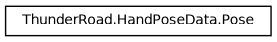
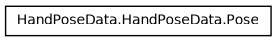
(138, 21) -> (138, 21)
